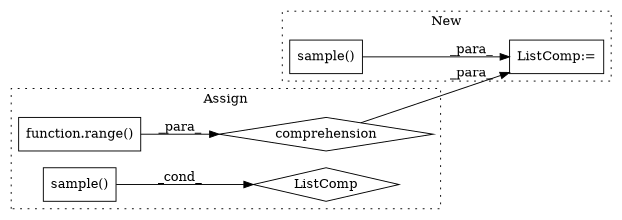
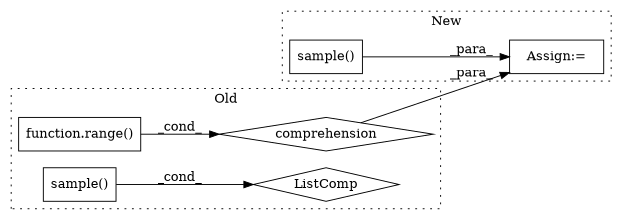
(557, 57) -> (557, 57)
(226, 99) -> (226, 99)
(180, 127) -> (180, 127)
